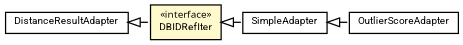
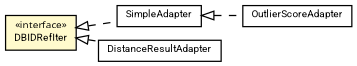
(145, 22) -> (93, 40)
